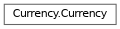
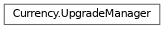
(60, 14) -> (82, 14)
